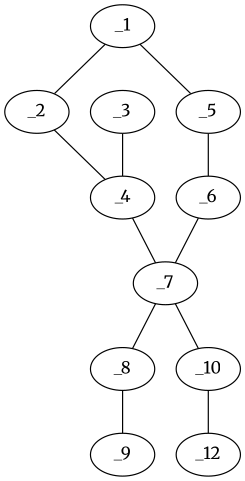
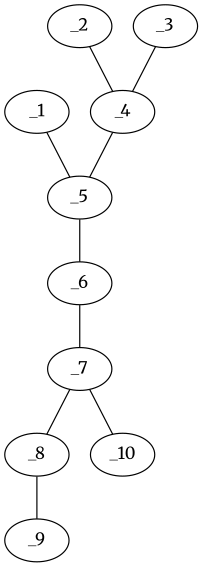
(80, 69) -> none
(144, 240) -> (101, 155)
(208, 455) -> none
